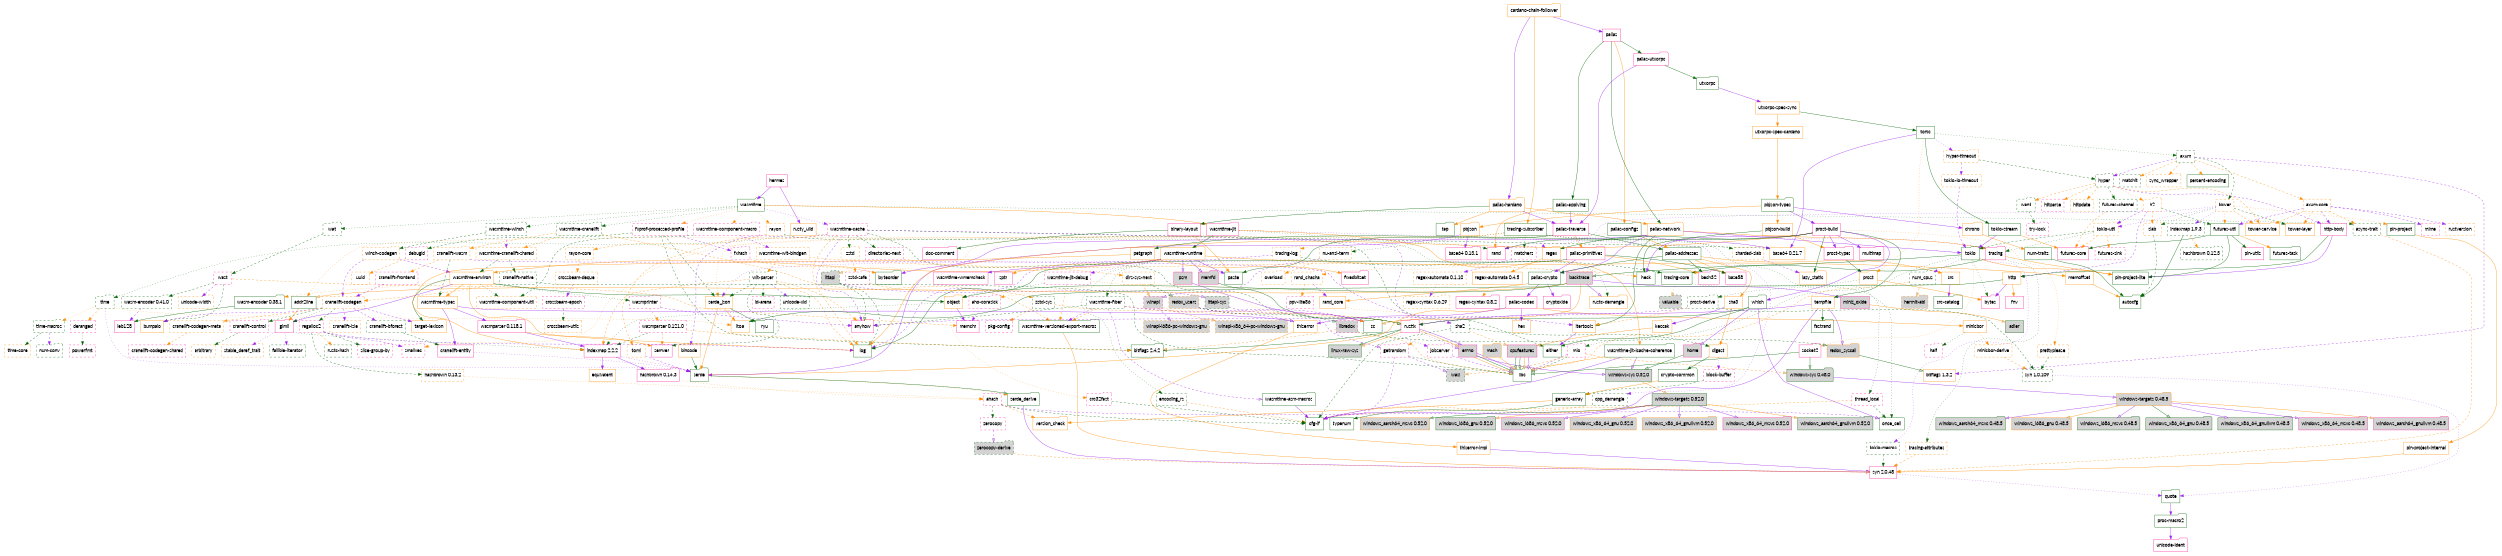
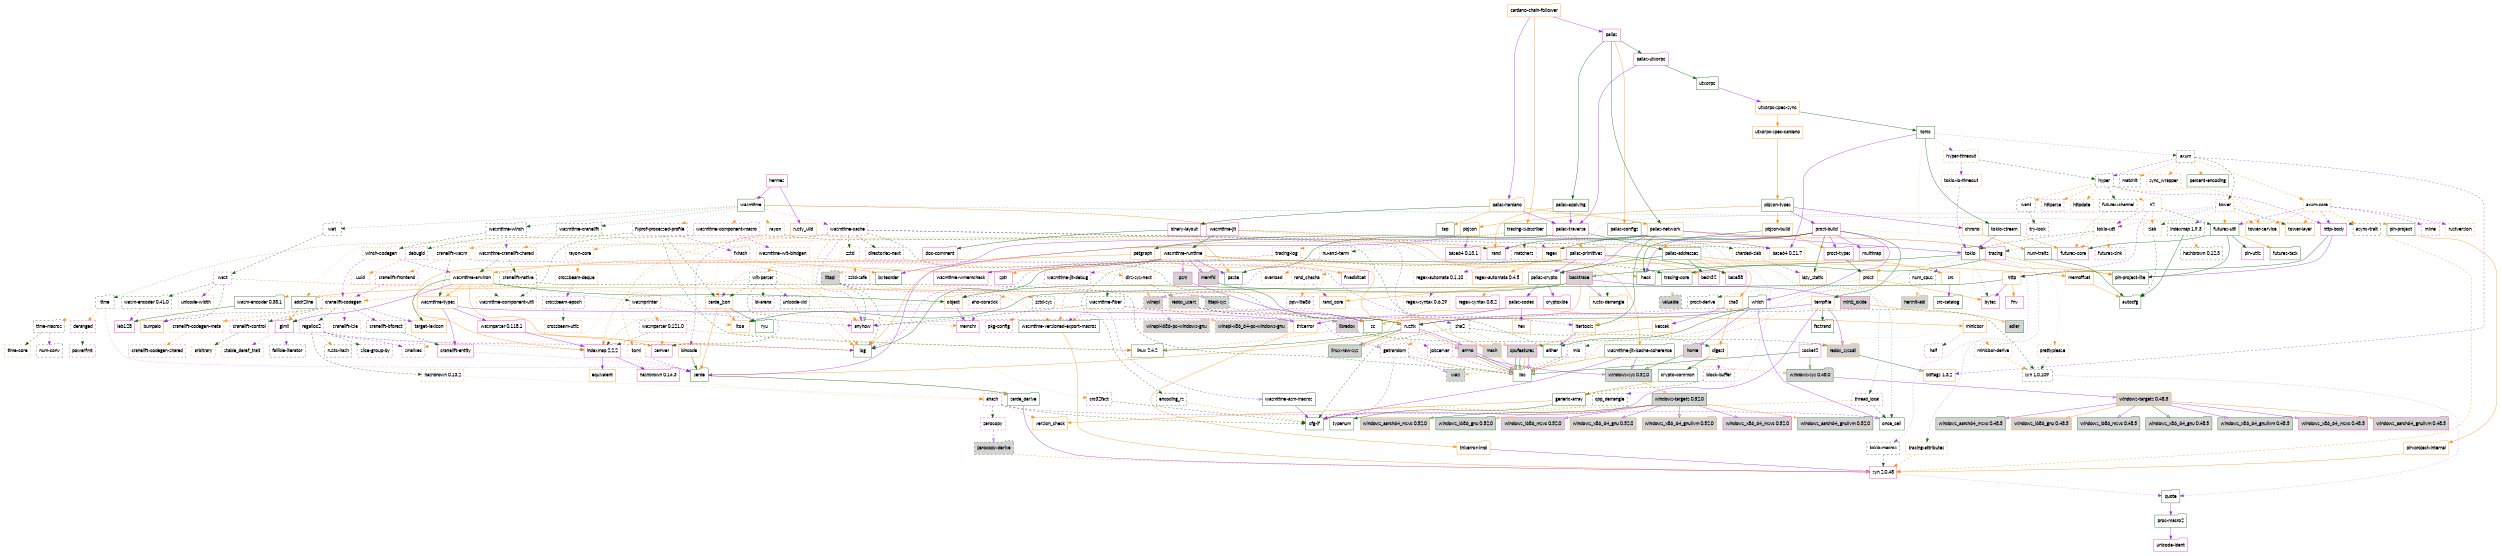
none -> (1372, 272)
(1094, 316) -> (1094, 316)
(1147, 351) -> (1147, 351)
